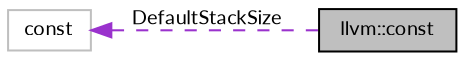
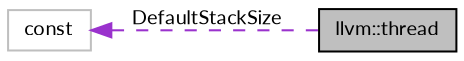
(388, 30) -> (388, 30)
